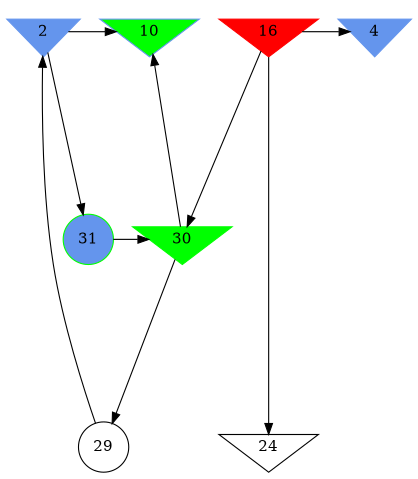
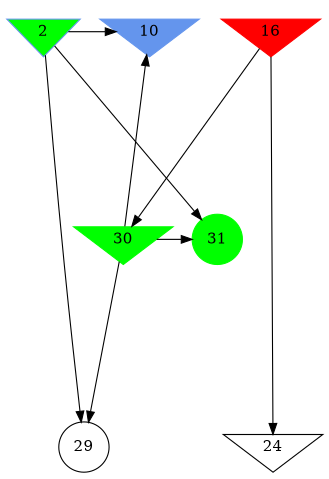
(44, 32) -> (44, 32)
(150, 32) -> (150, 32)
(375, 32) -> none
(88, 239) -> (217, 239)
(126, 239) -> (169, 239)
(51, 248) -> (61, 233)
